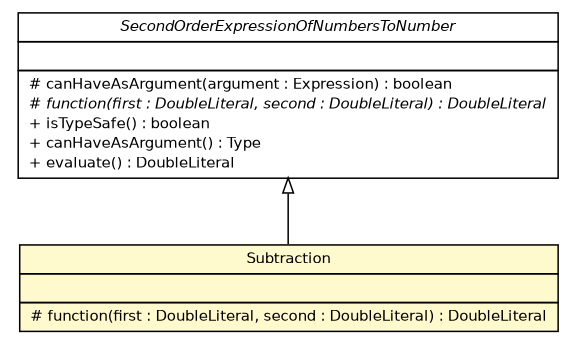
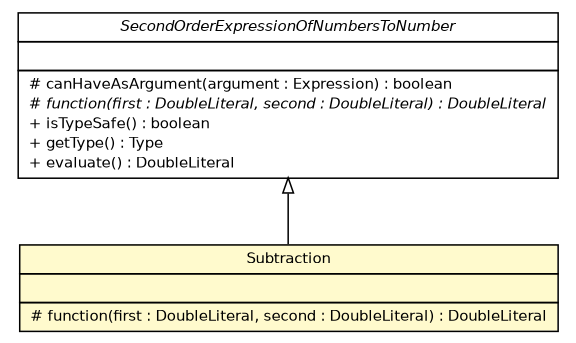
(146, 143) -> (96, 143)
